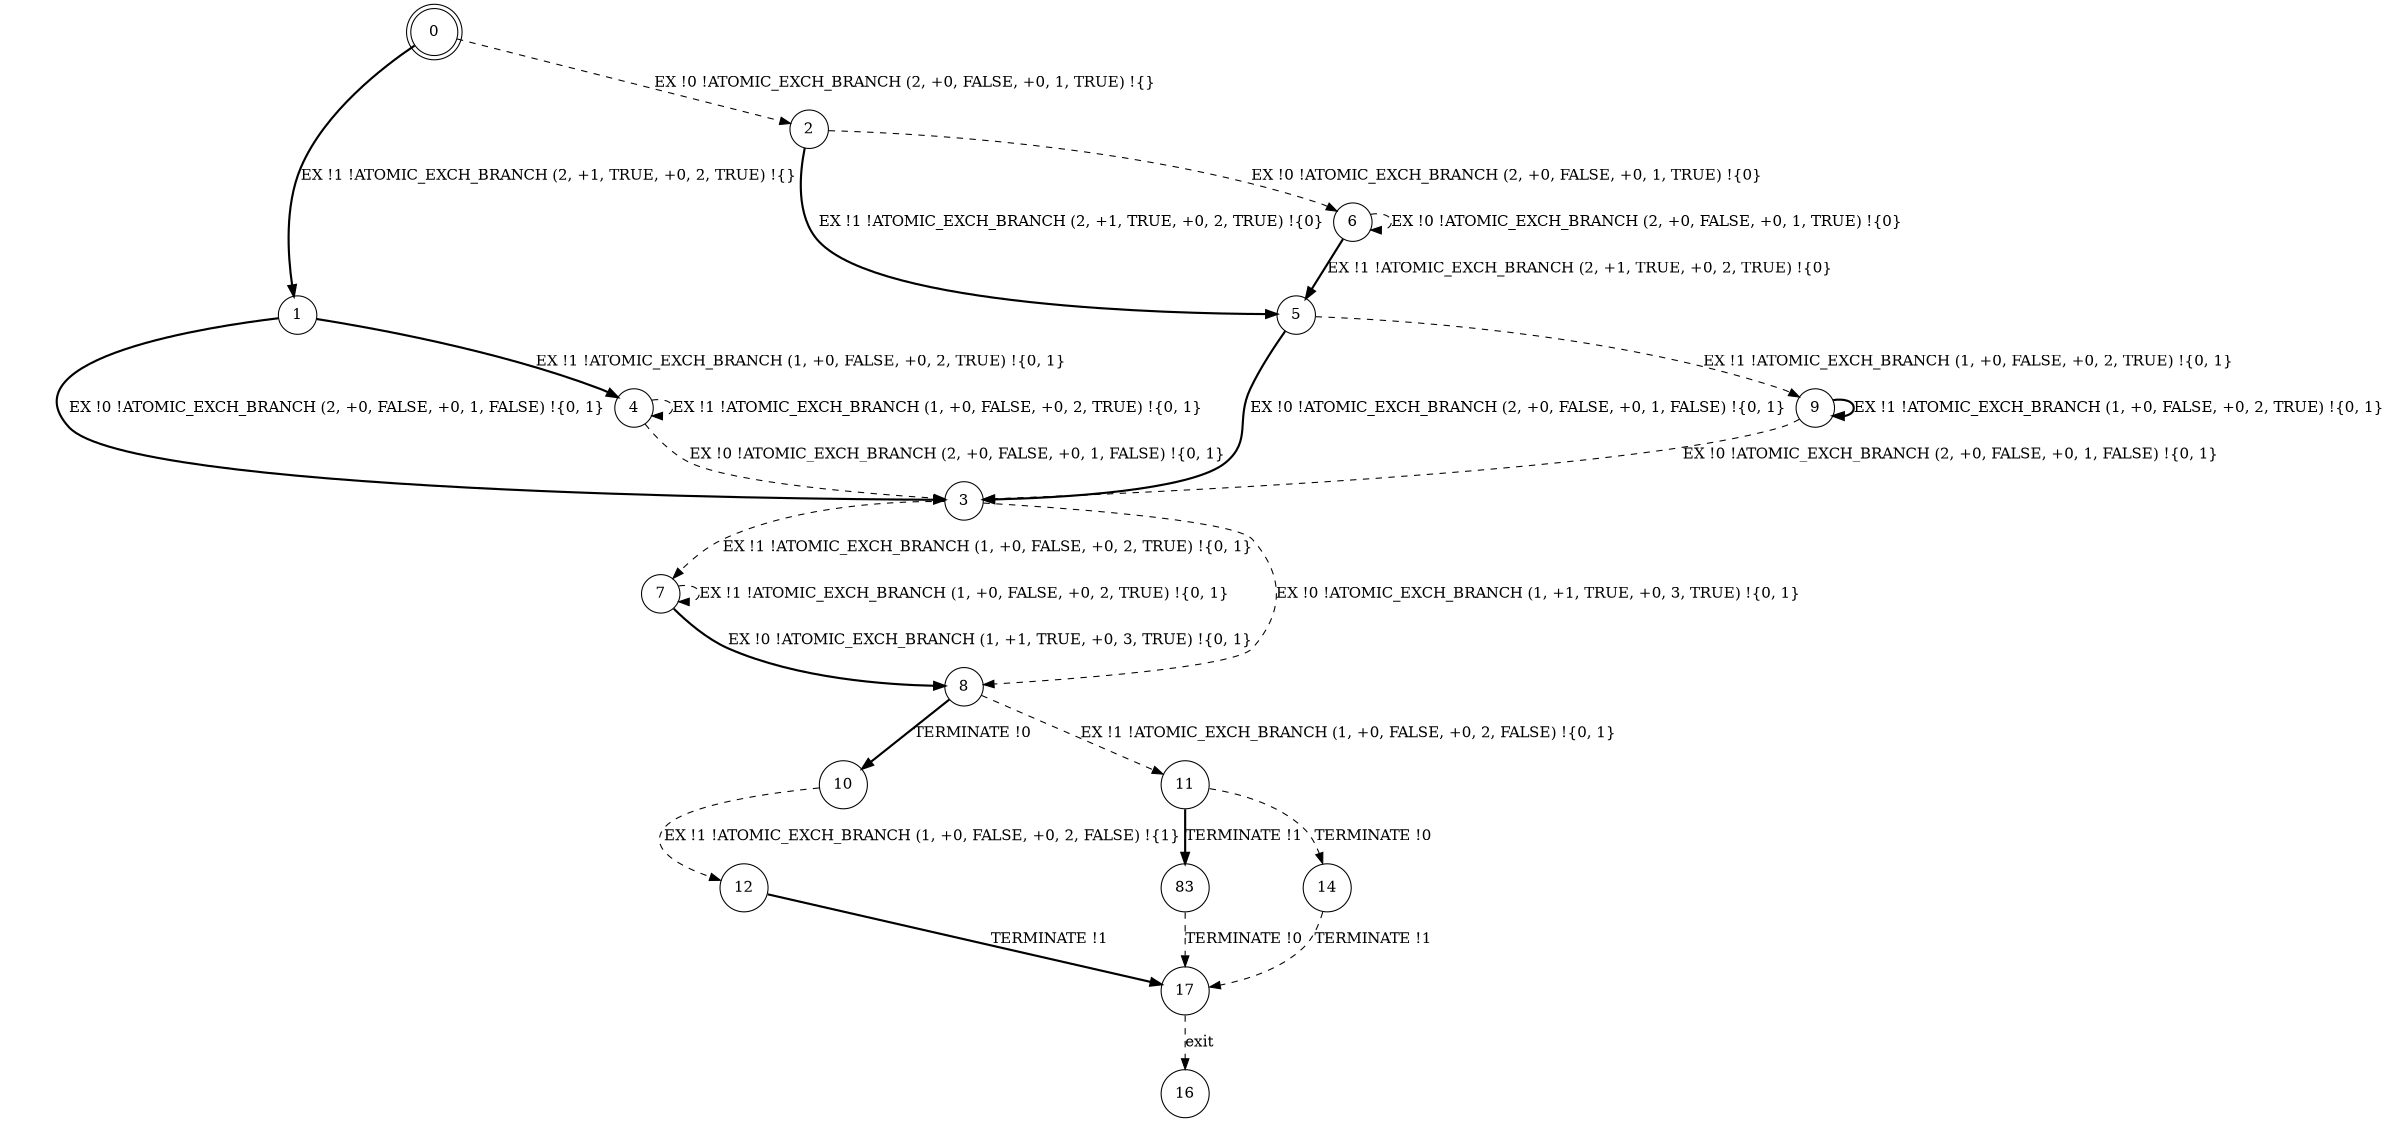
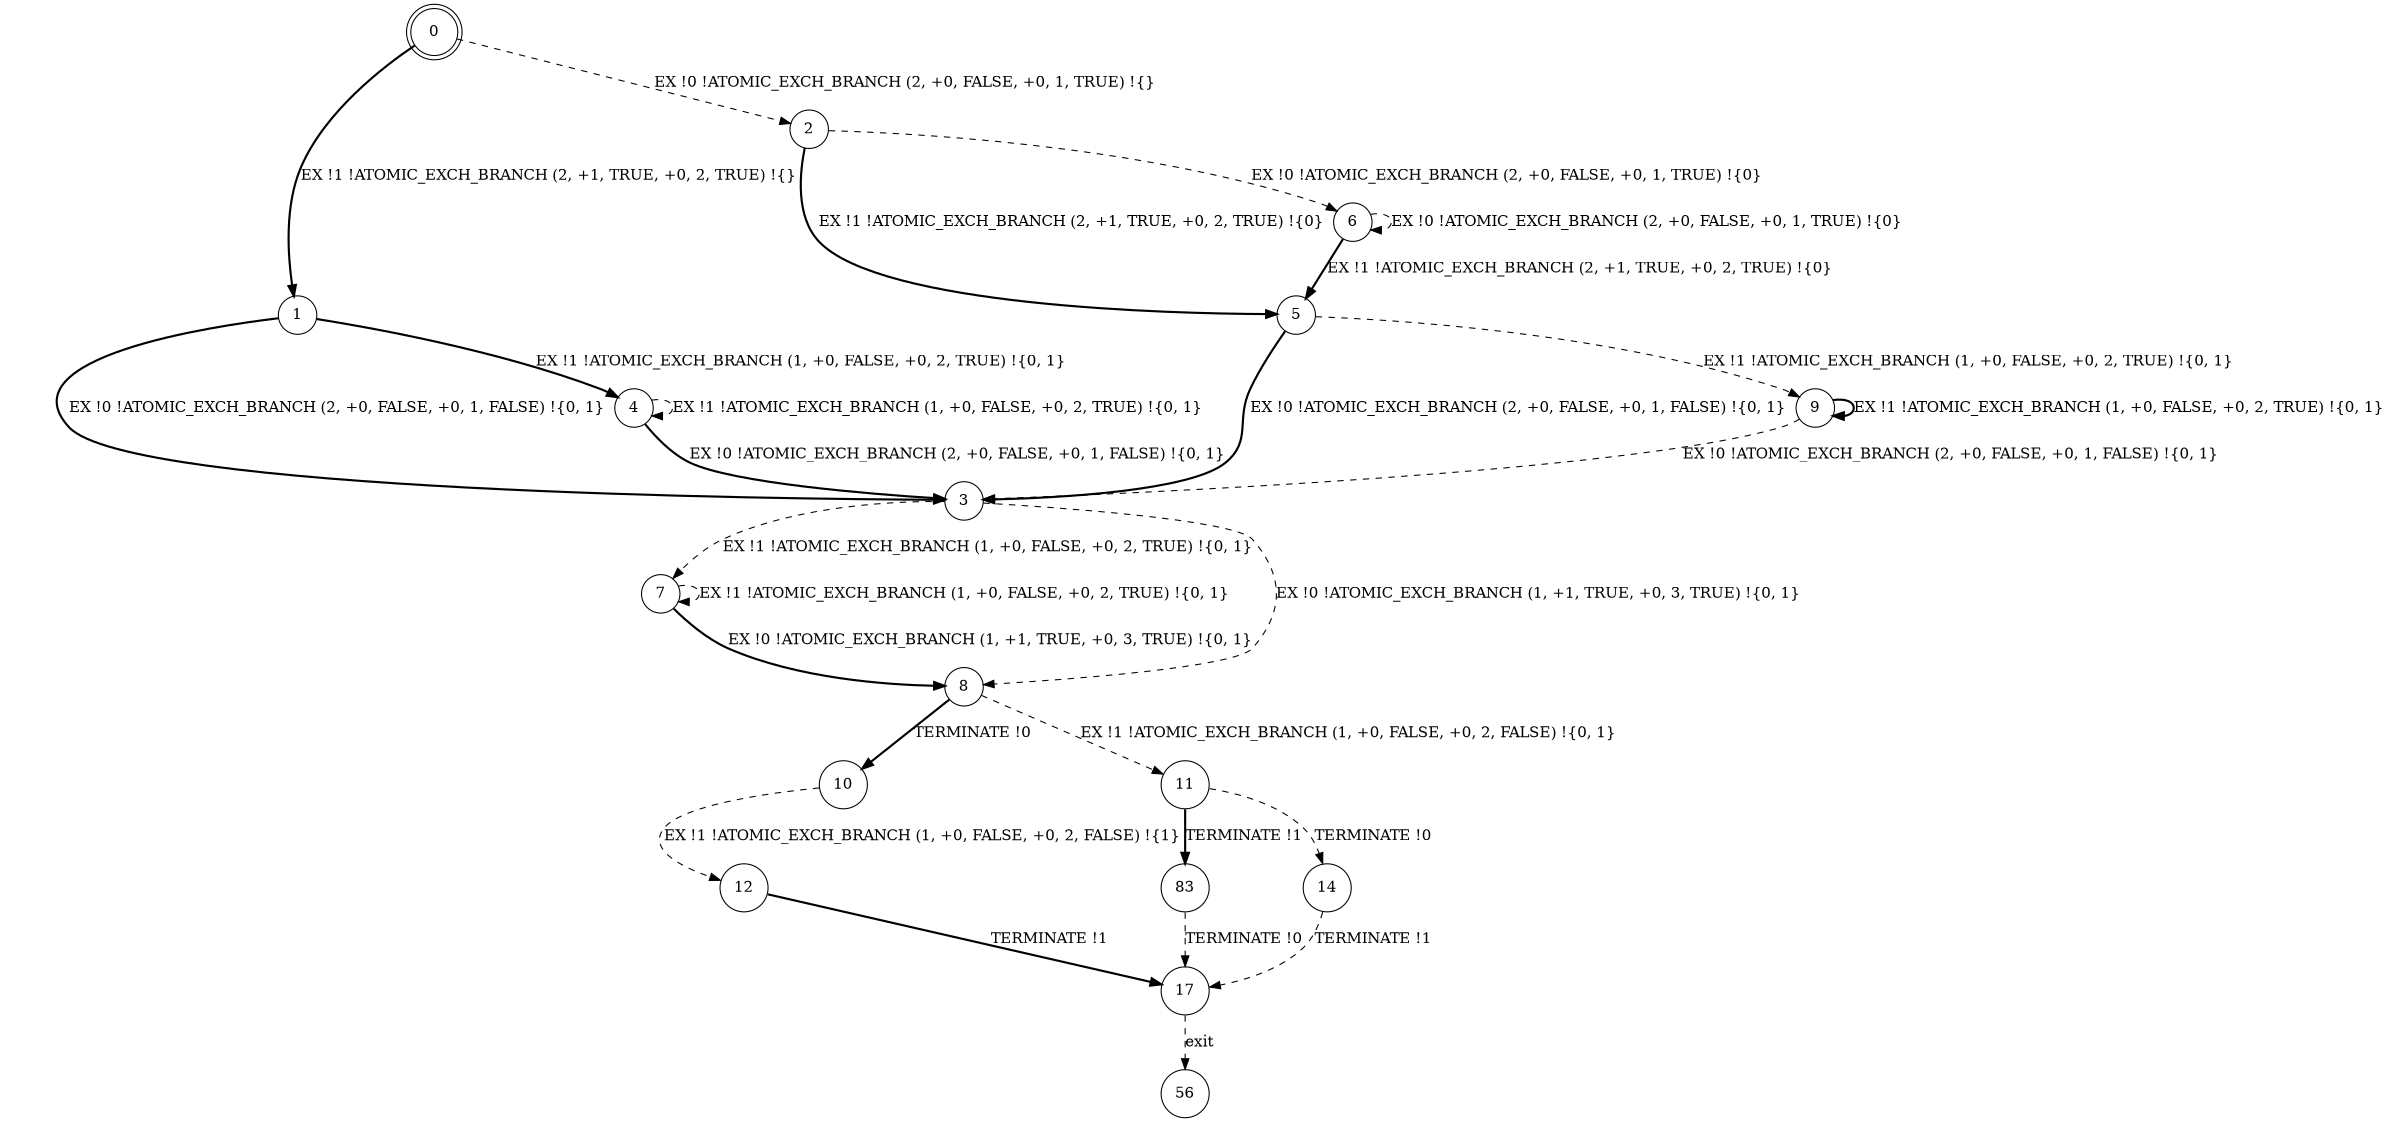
(781, 483) -> (781, 483)
(1185, 1094) -> (1185, 1094)
